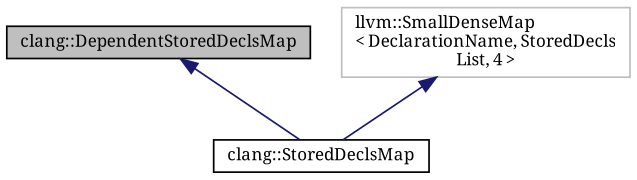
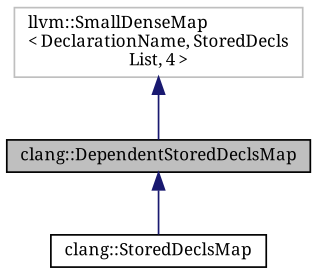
(383, 113) -> (159, 117)
